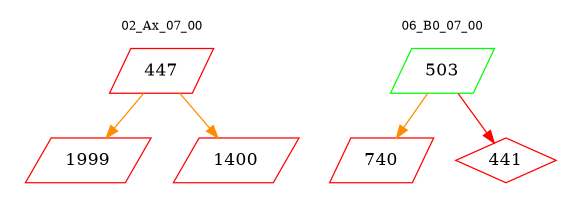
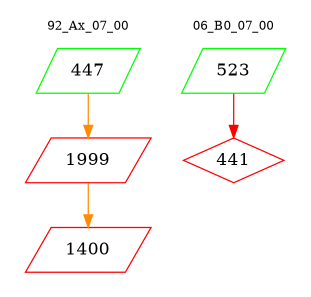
(162, 27) -> (88, 27)
(162, 71) -> (88, 71)
(443, 71) -> (234, 71)
(195, 111) -> (88, 199)
(382, 160) -> none
